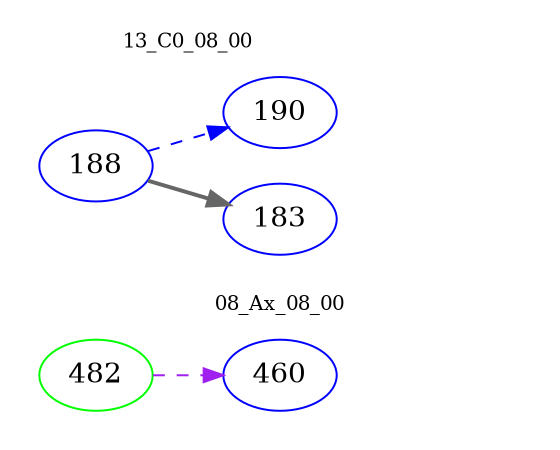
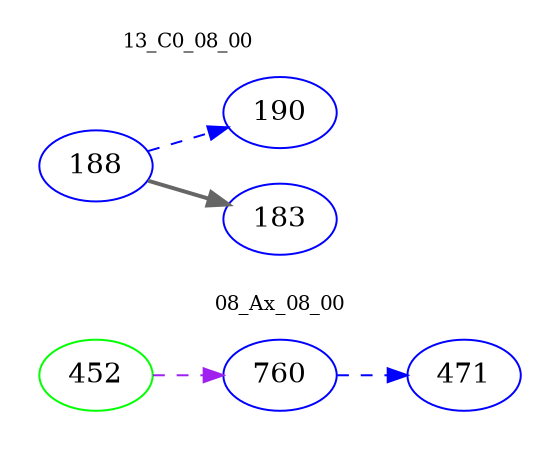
(96, 375) -> (96, 375)
(280, 375) -> (280, 375)
none -> (464, 375)
